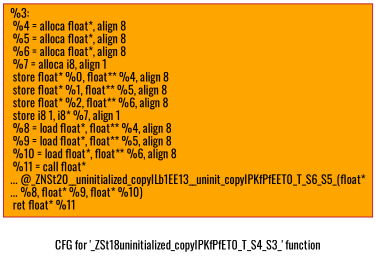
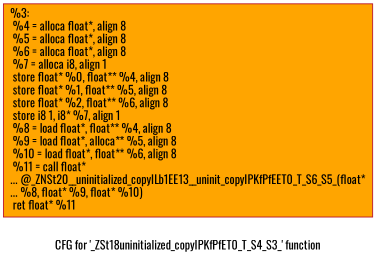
(91, 142) -> (94, 142)
